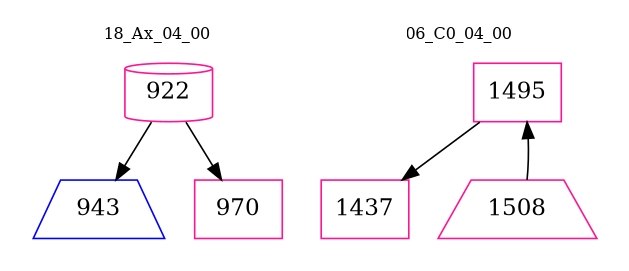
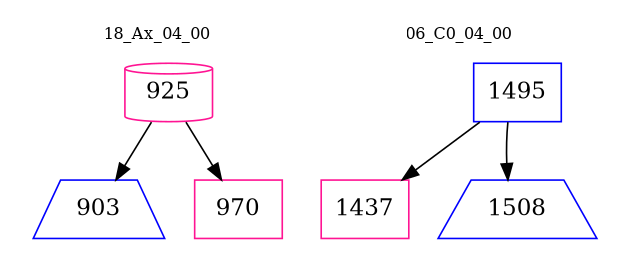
(169, 92) -> (169, 92)
(517, 92) -> (517, 92)
(528, 159) -> (507, 143)
(99, 209) -> (99, 209)
(517, 209) -> (517, 209)
